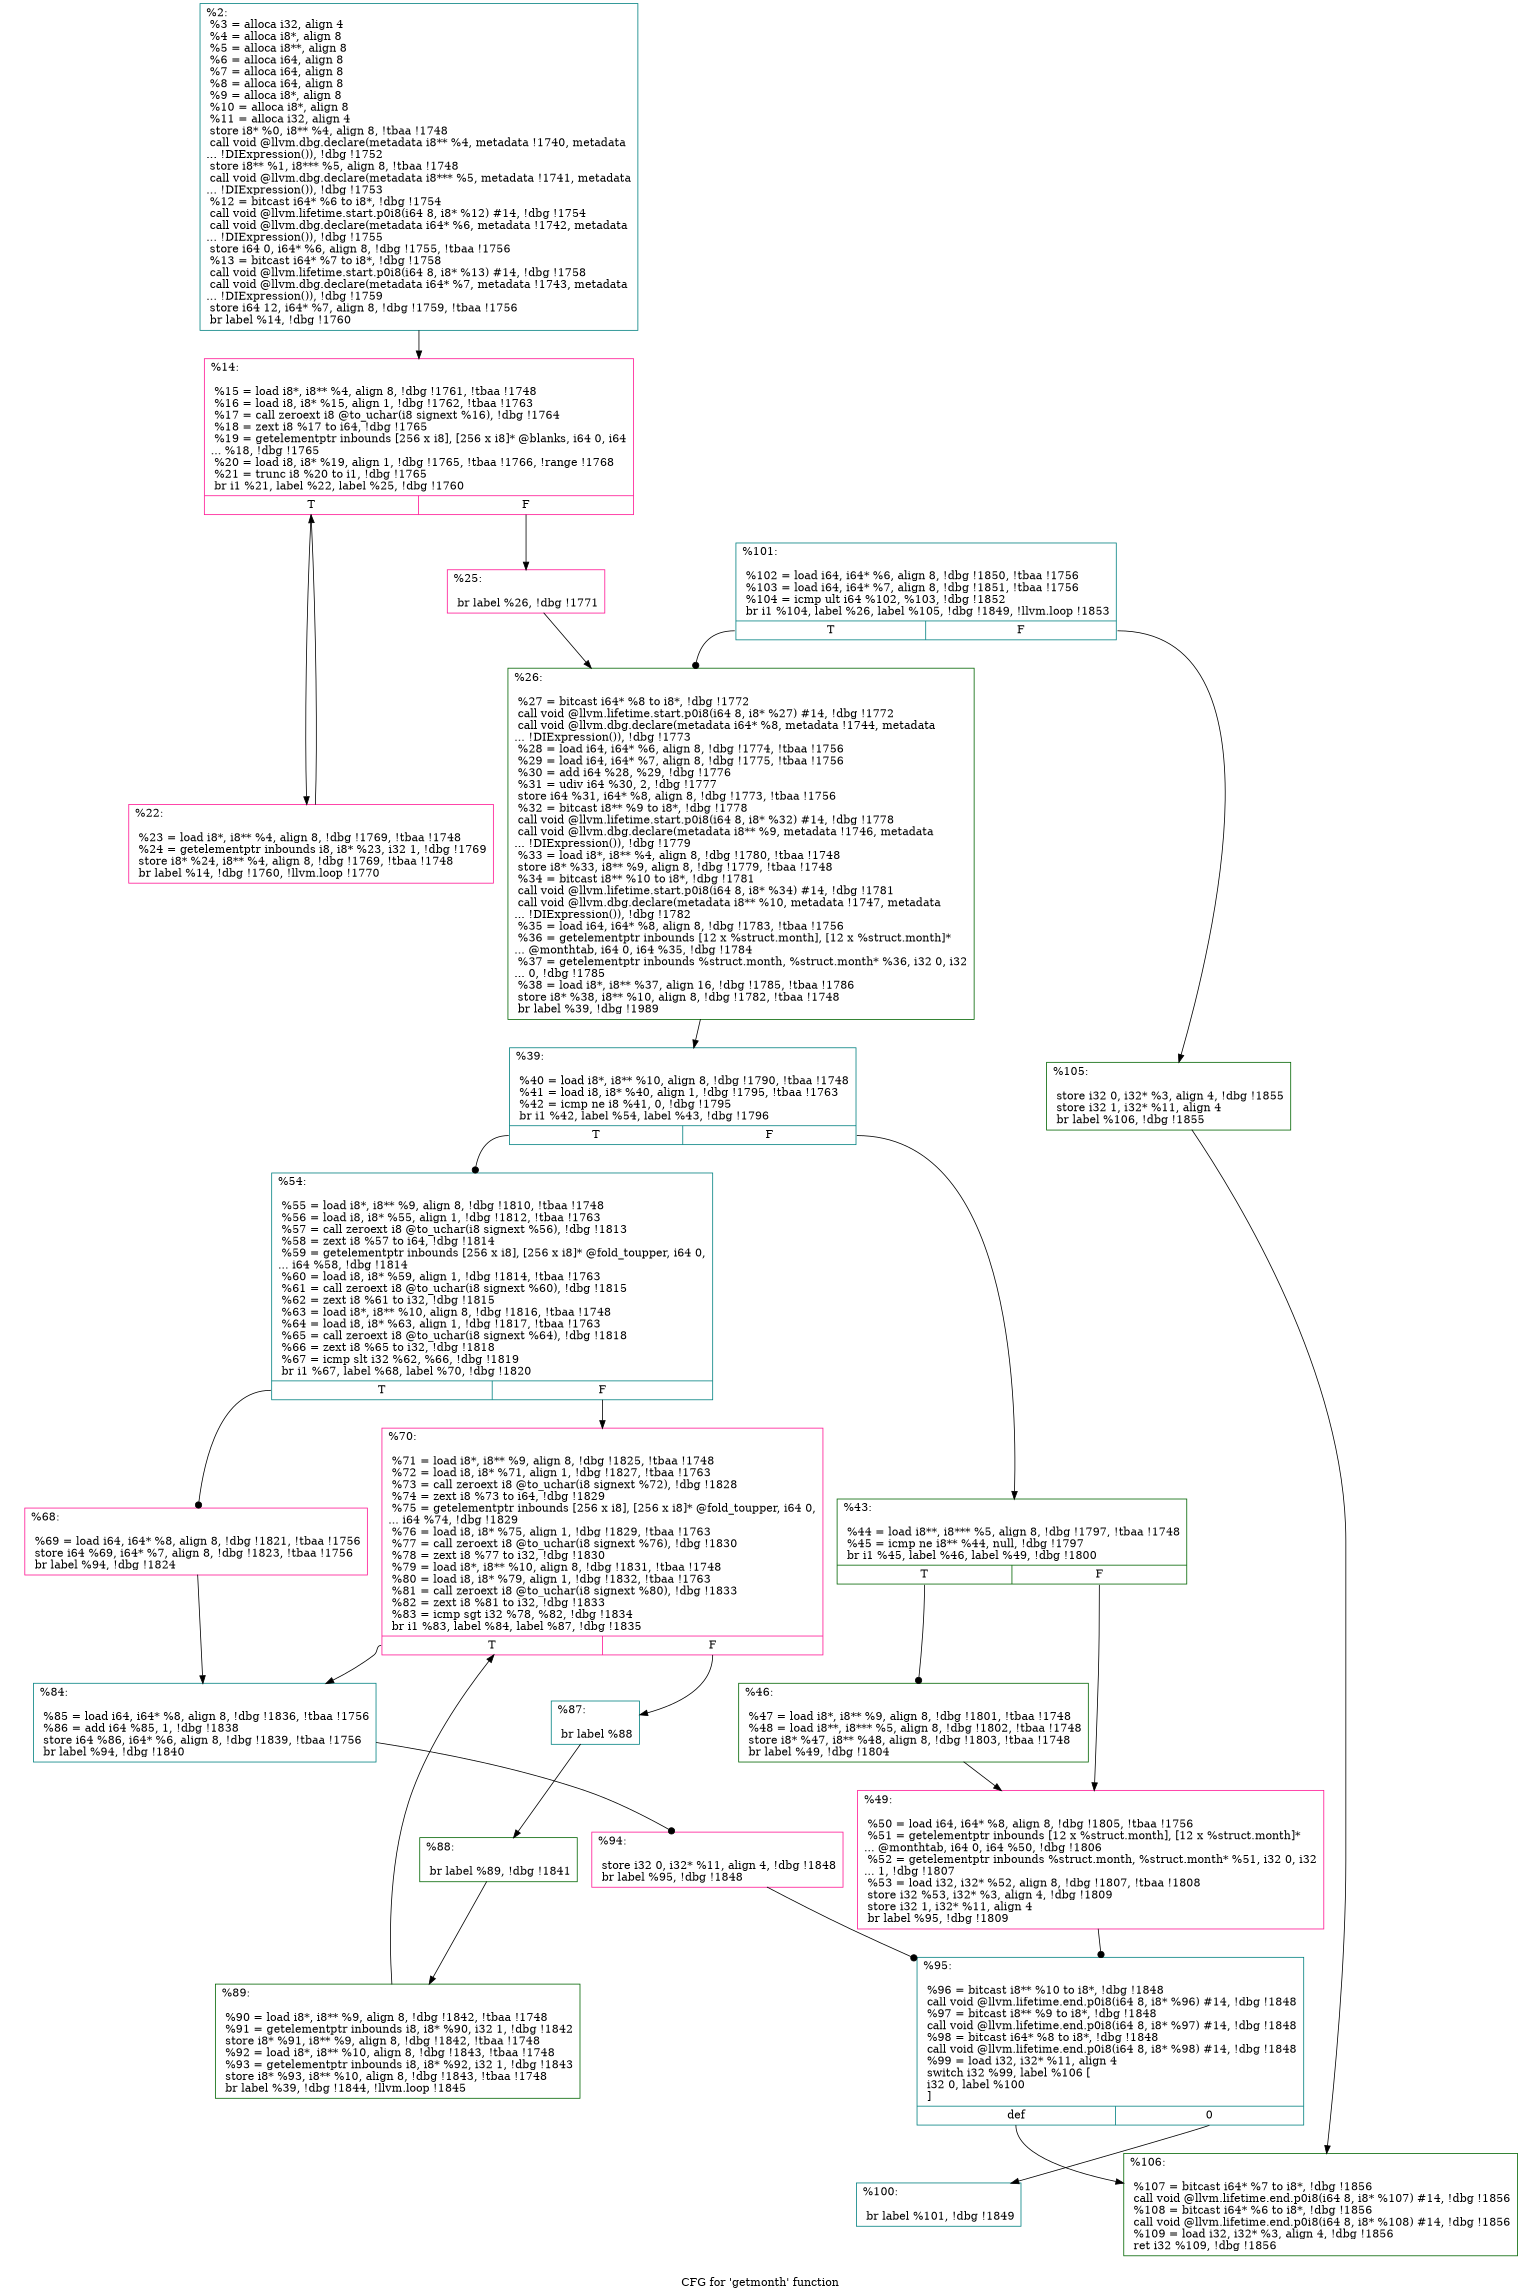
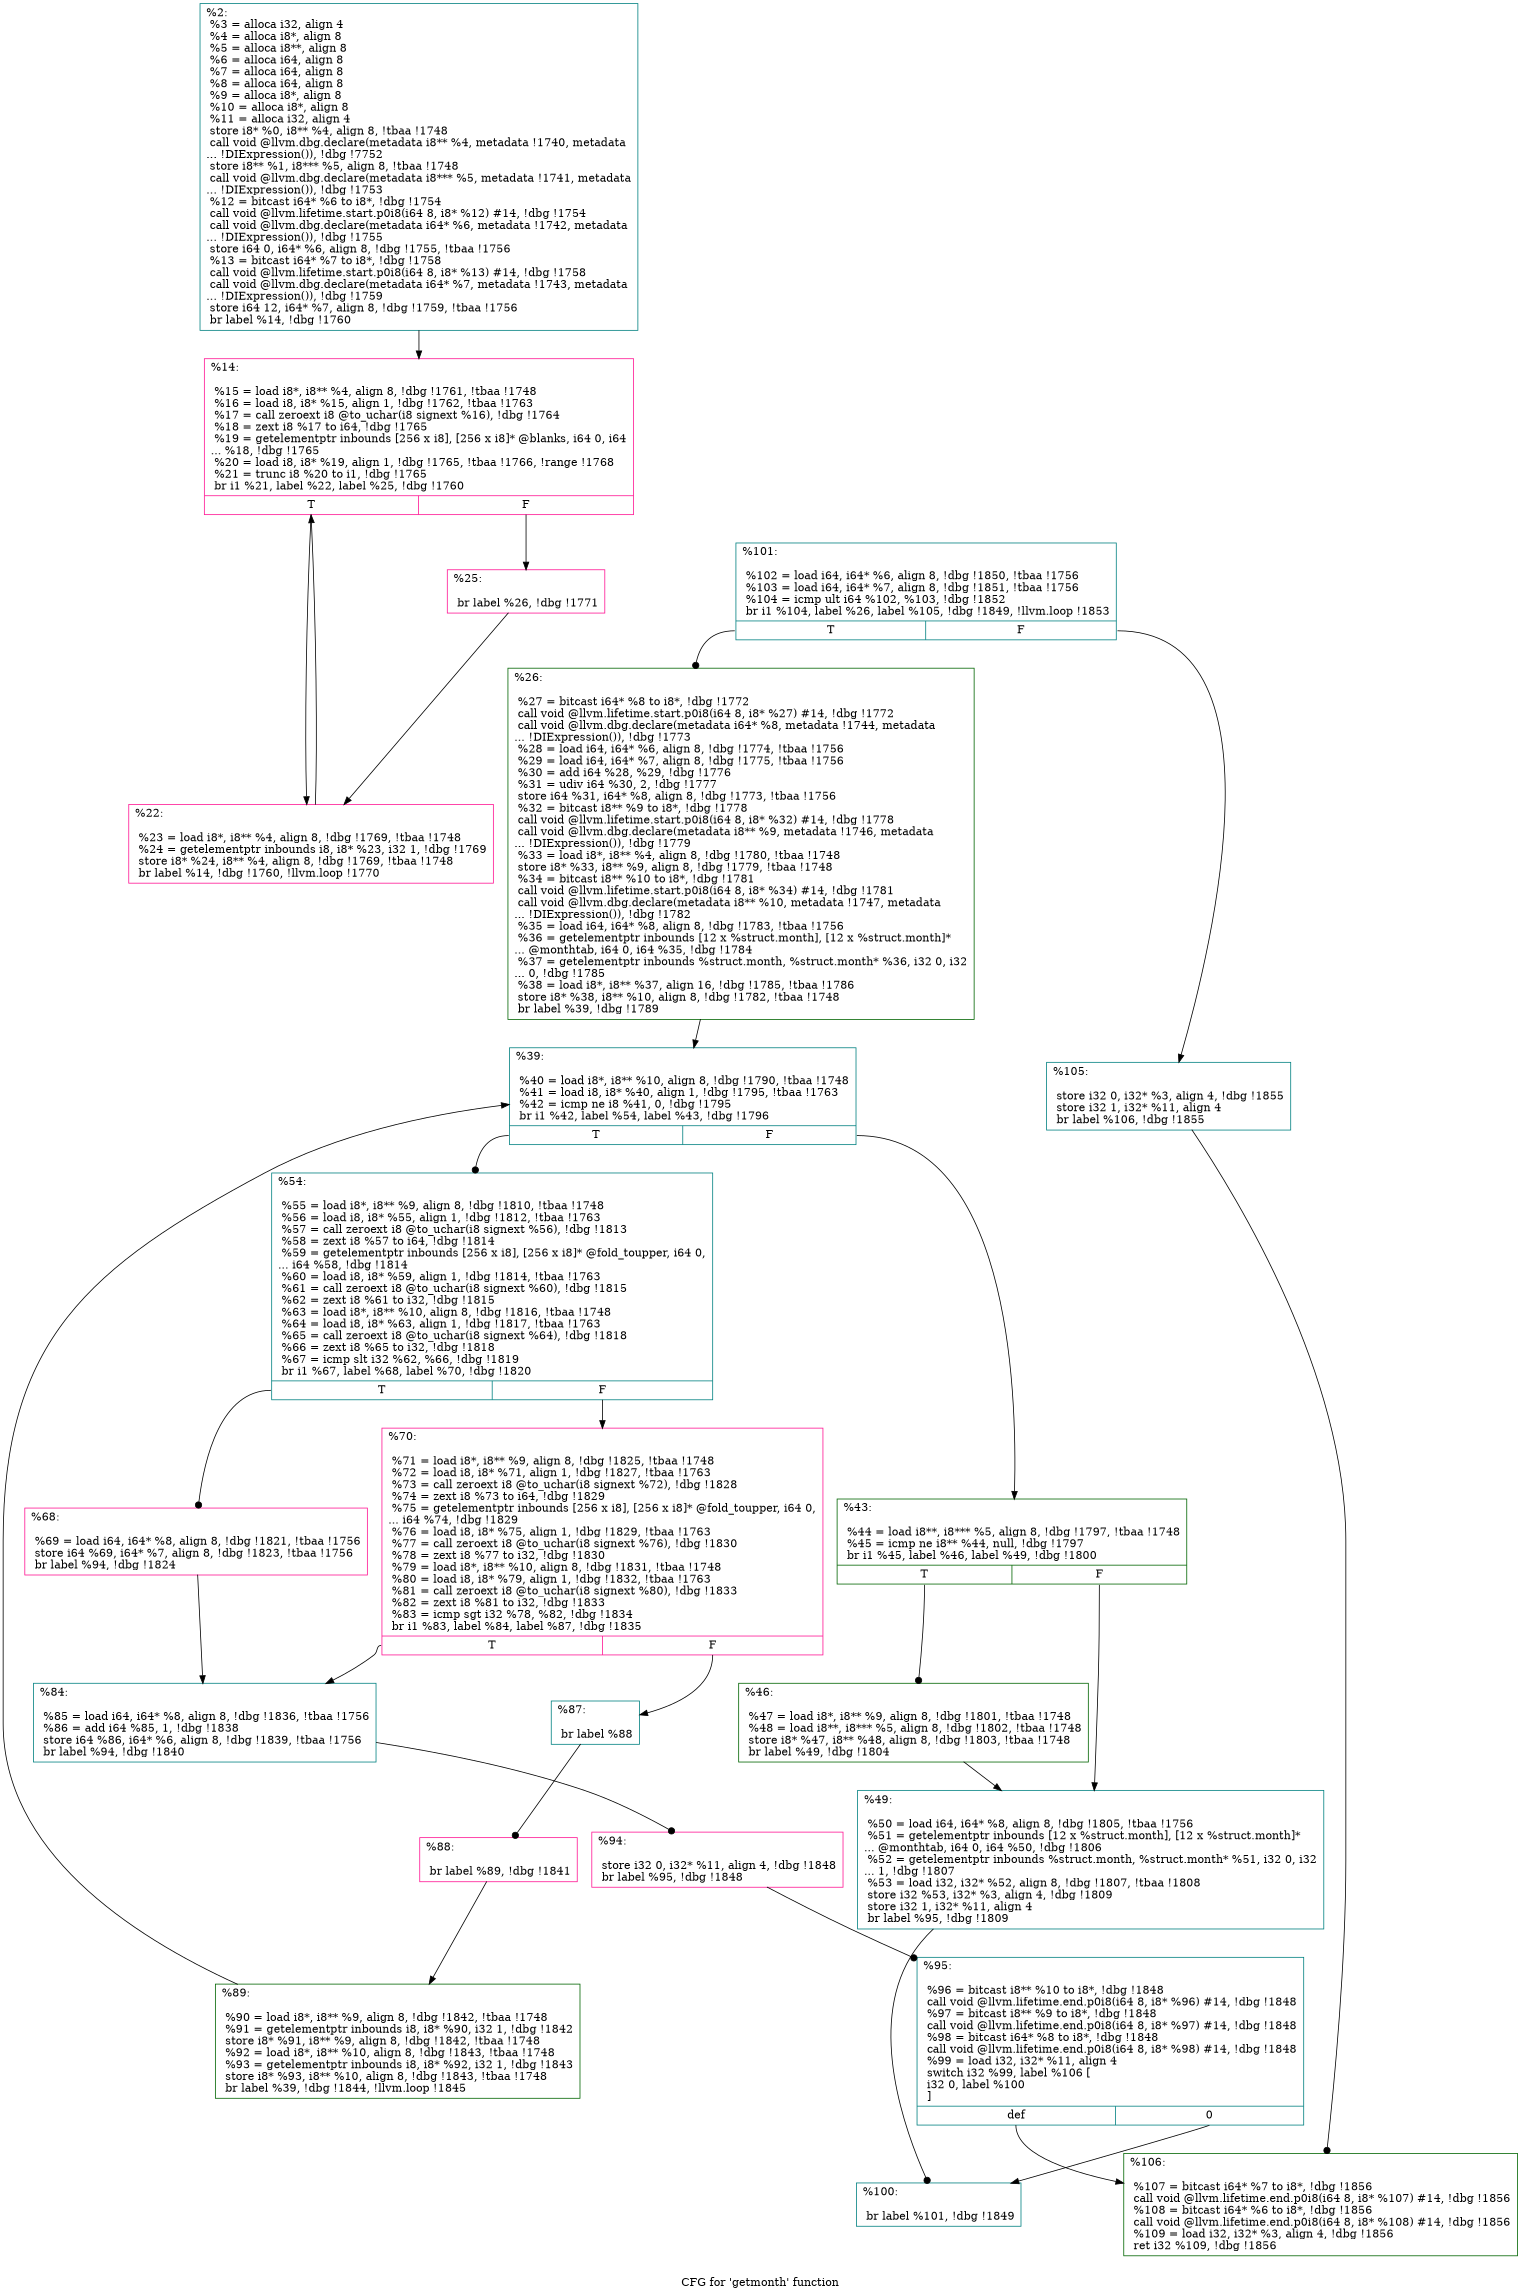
(295, 155) -> (295, 155)
(565, 637) -> (429, 706)
(587, 1009) -> (587, 1009)
(1169, 1096) -> (1169, 1096)
(1346, 1622) -> (1346, 1622)
(549, 1788) -> (549, 1788)
(406, 1812) -> (11, 1453)
(498, 1860) -> (498, 1860)
(1091, 1860) -> (1091, 1860)
(1099, 1940) -> (892, 2050)
